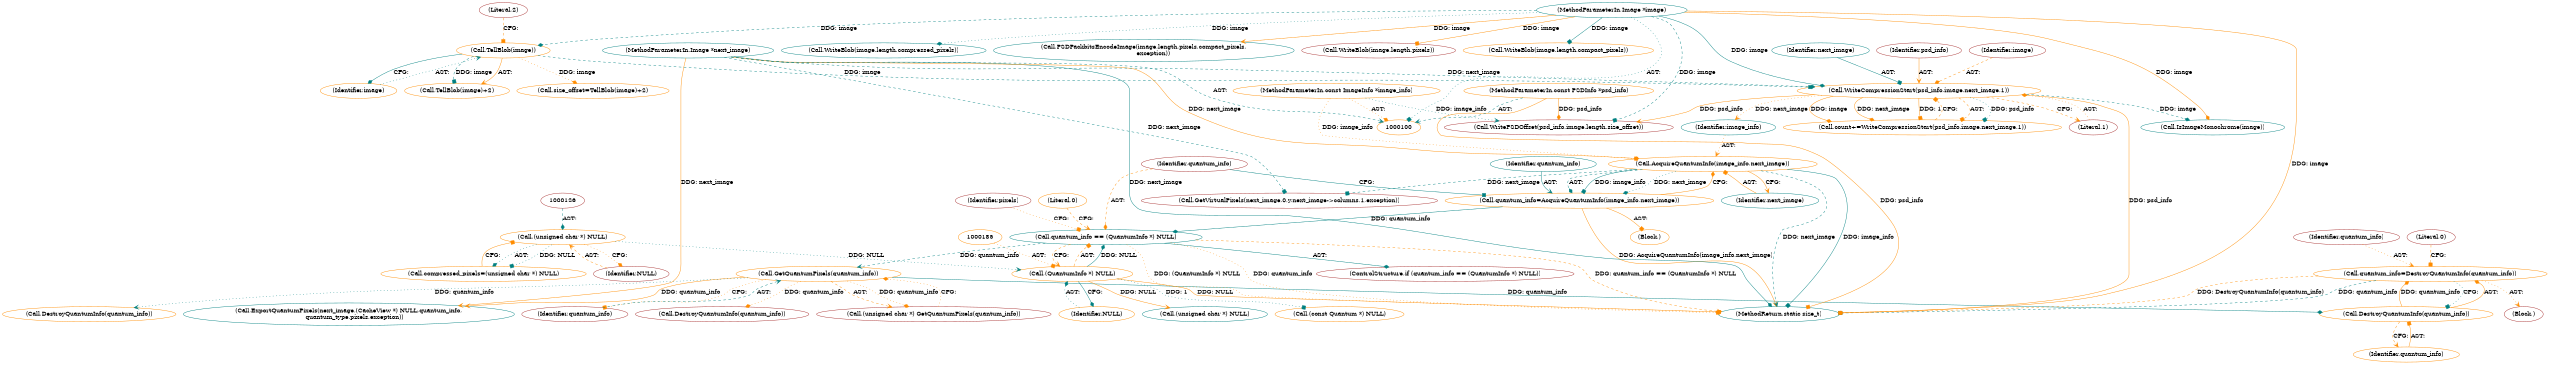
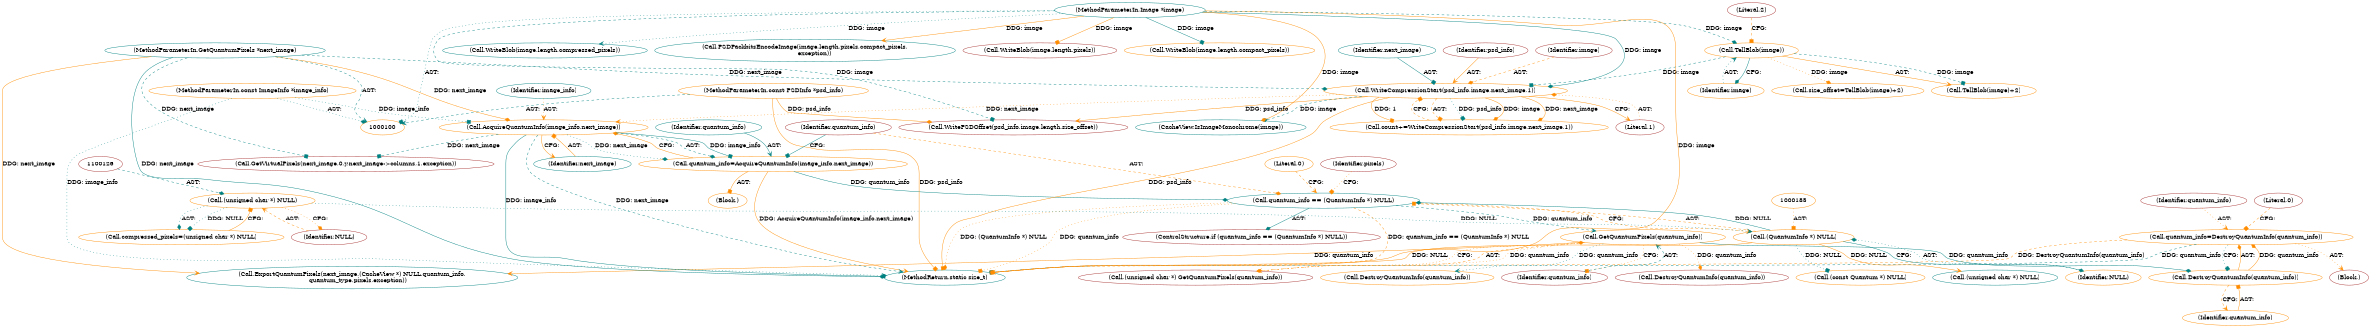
(1241, 24) -> (833, 26)
(688, 50) -> (215, 50)
(1778, 100) -> (980, 107)
(2032, 105) -> (1579, 102)
(1366, 108) -> (319, 110)
(1430, 111) -> (347, 259)
(2213, 127) -> (1221, 127)
(1458, 146) -> (380, 112)
(563, 201) -> (101, 164)
(1177, 292) -> (1823, 256)
